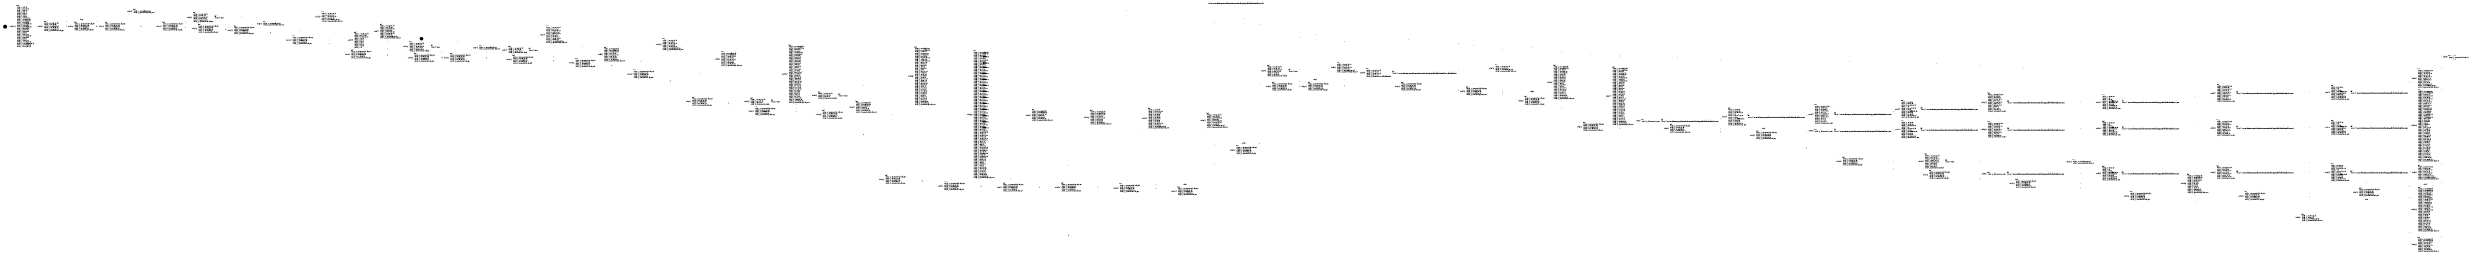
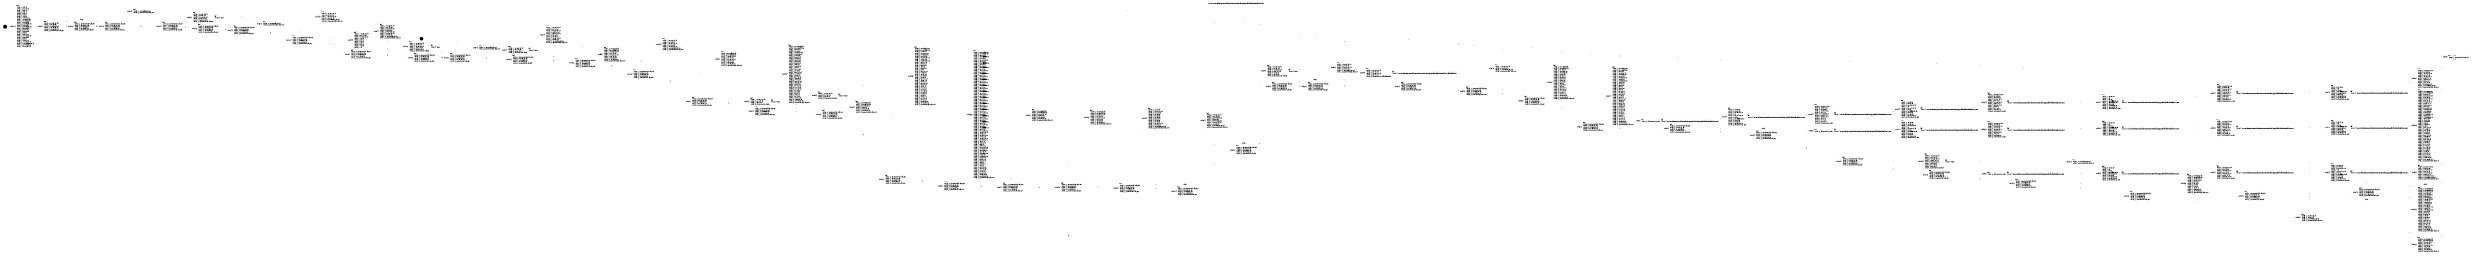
(1532, 92) -> none
